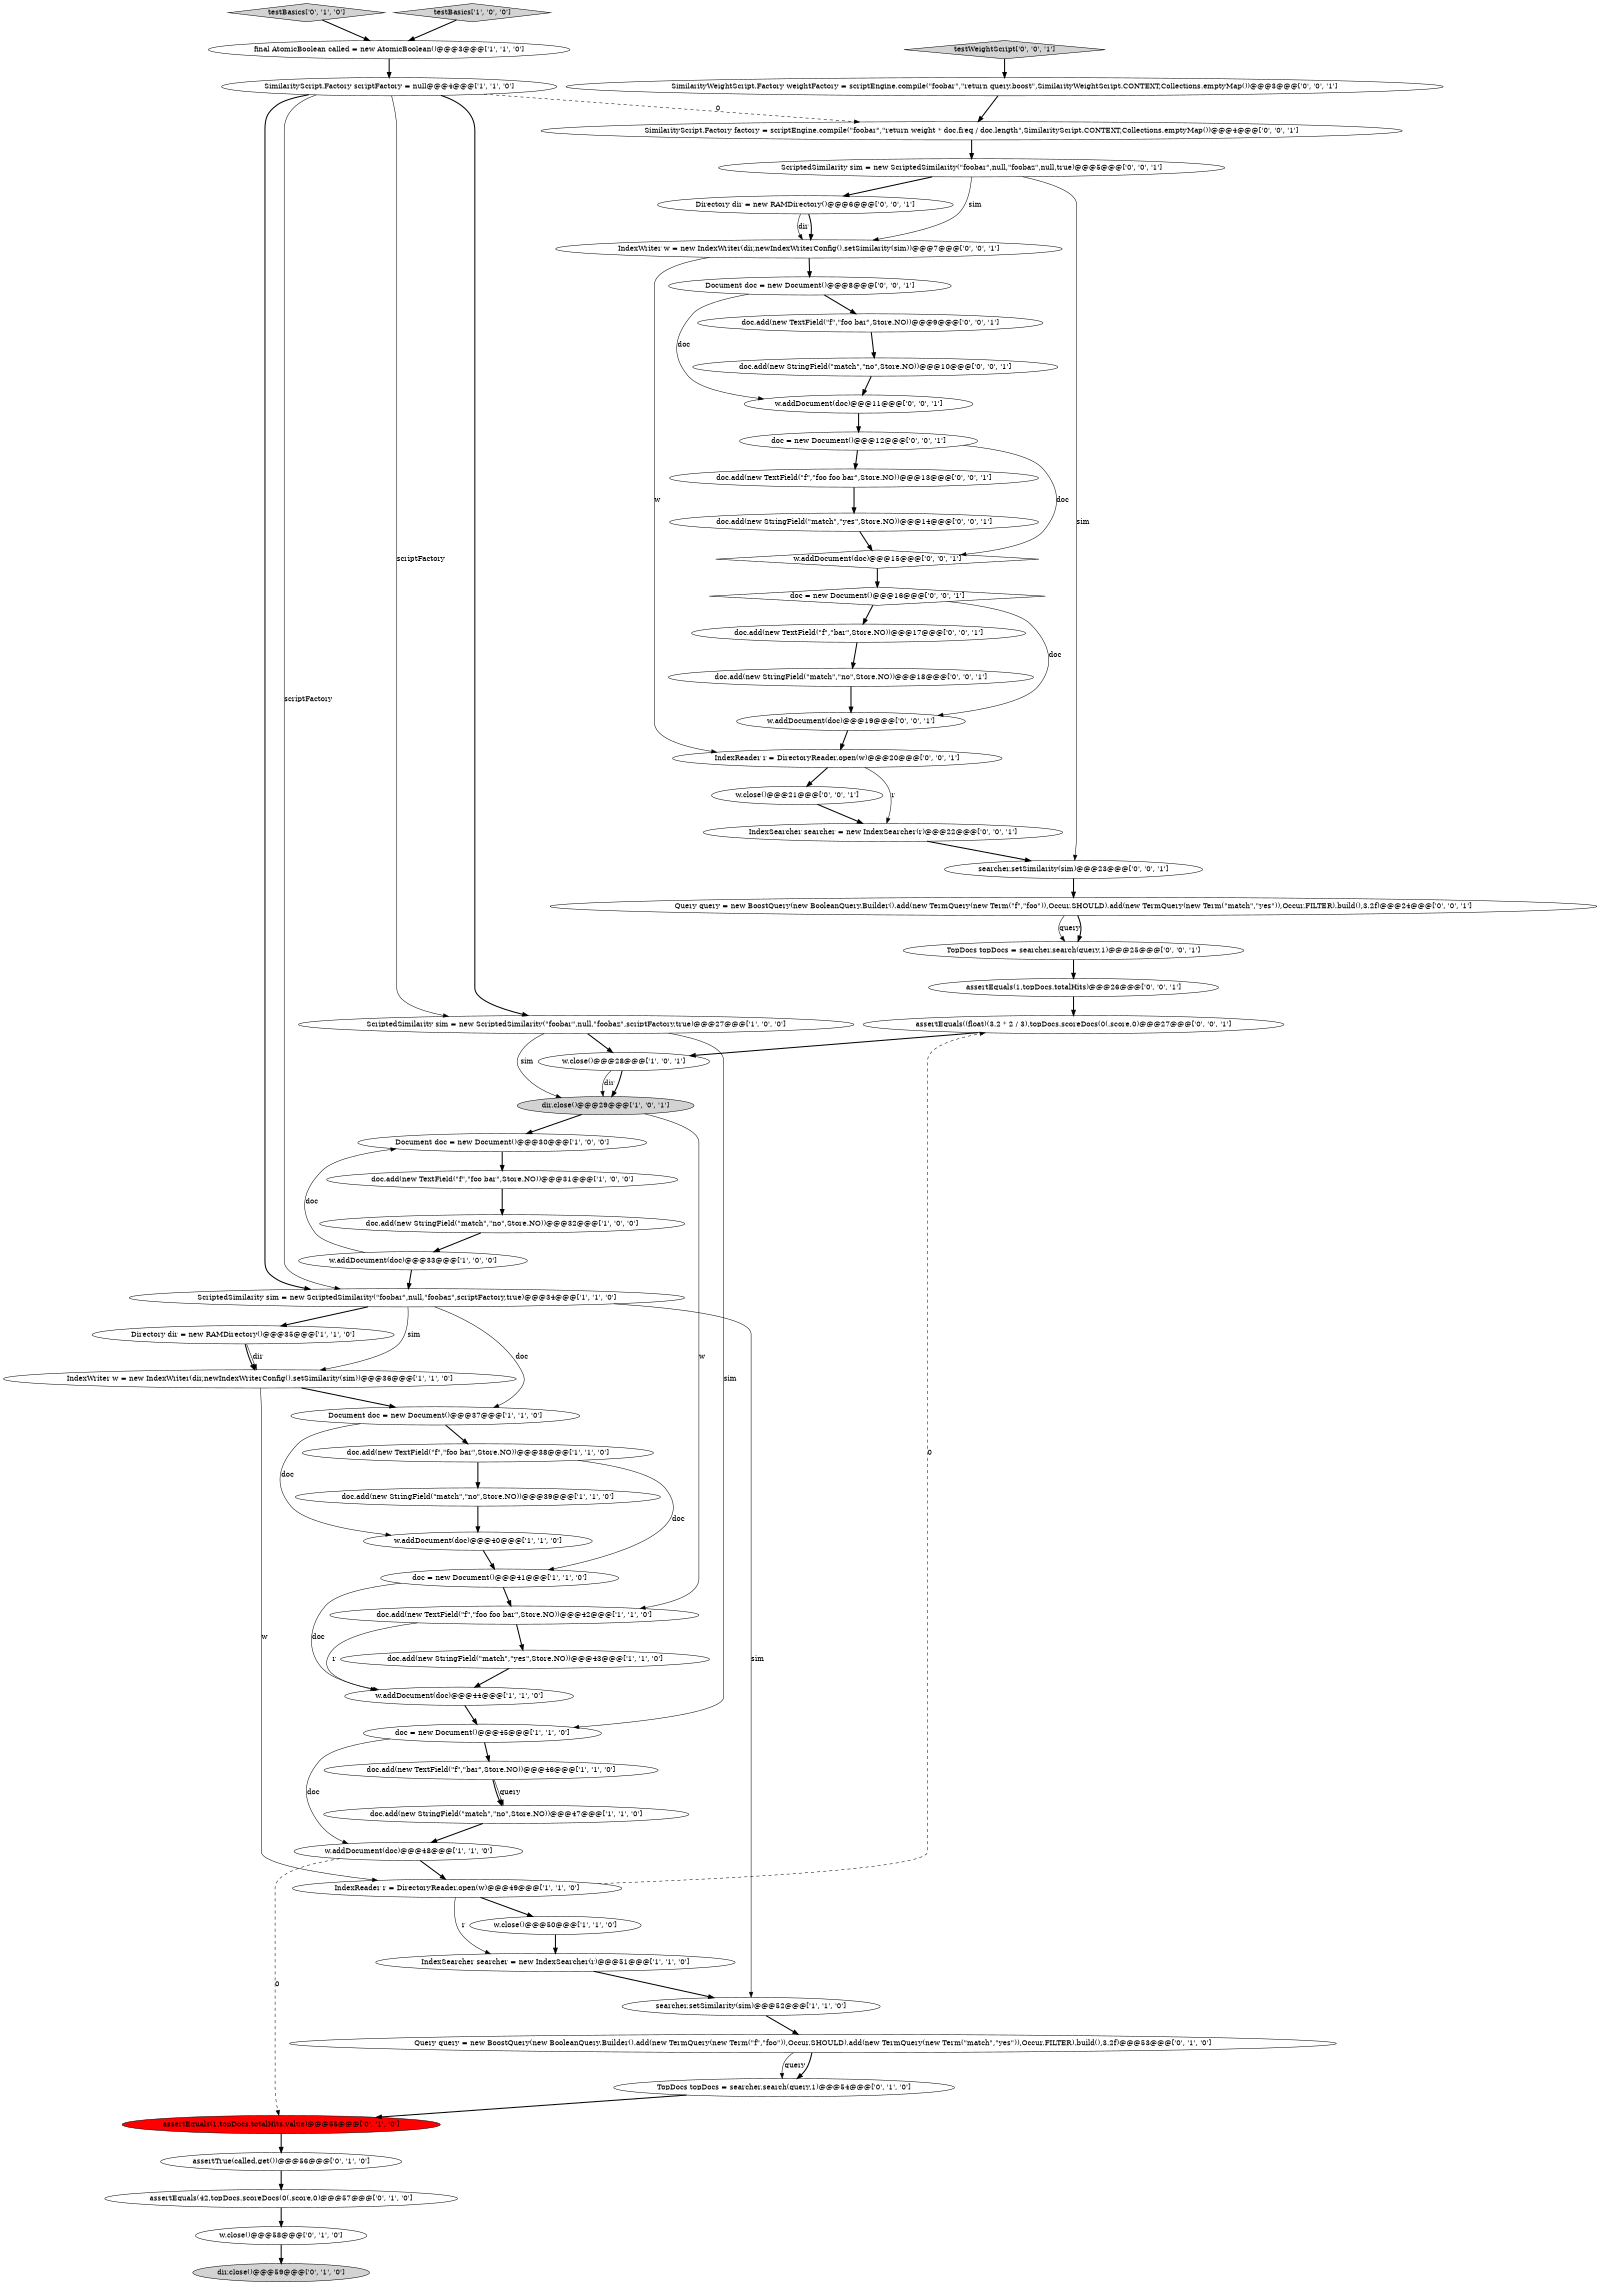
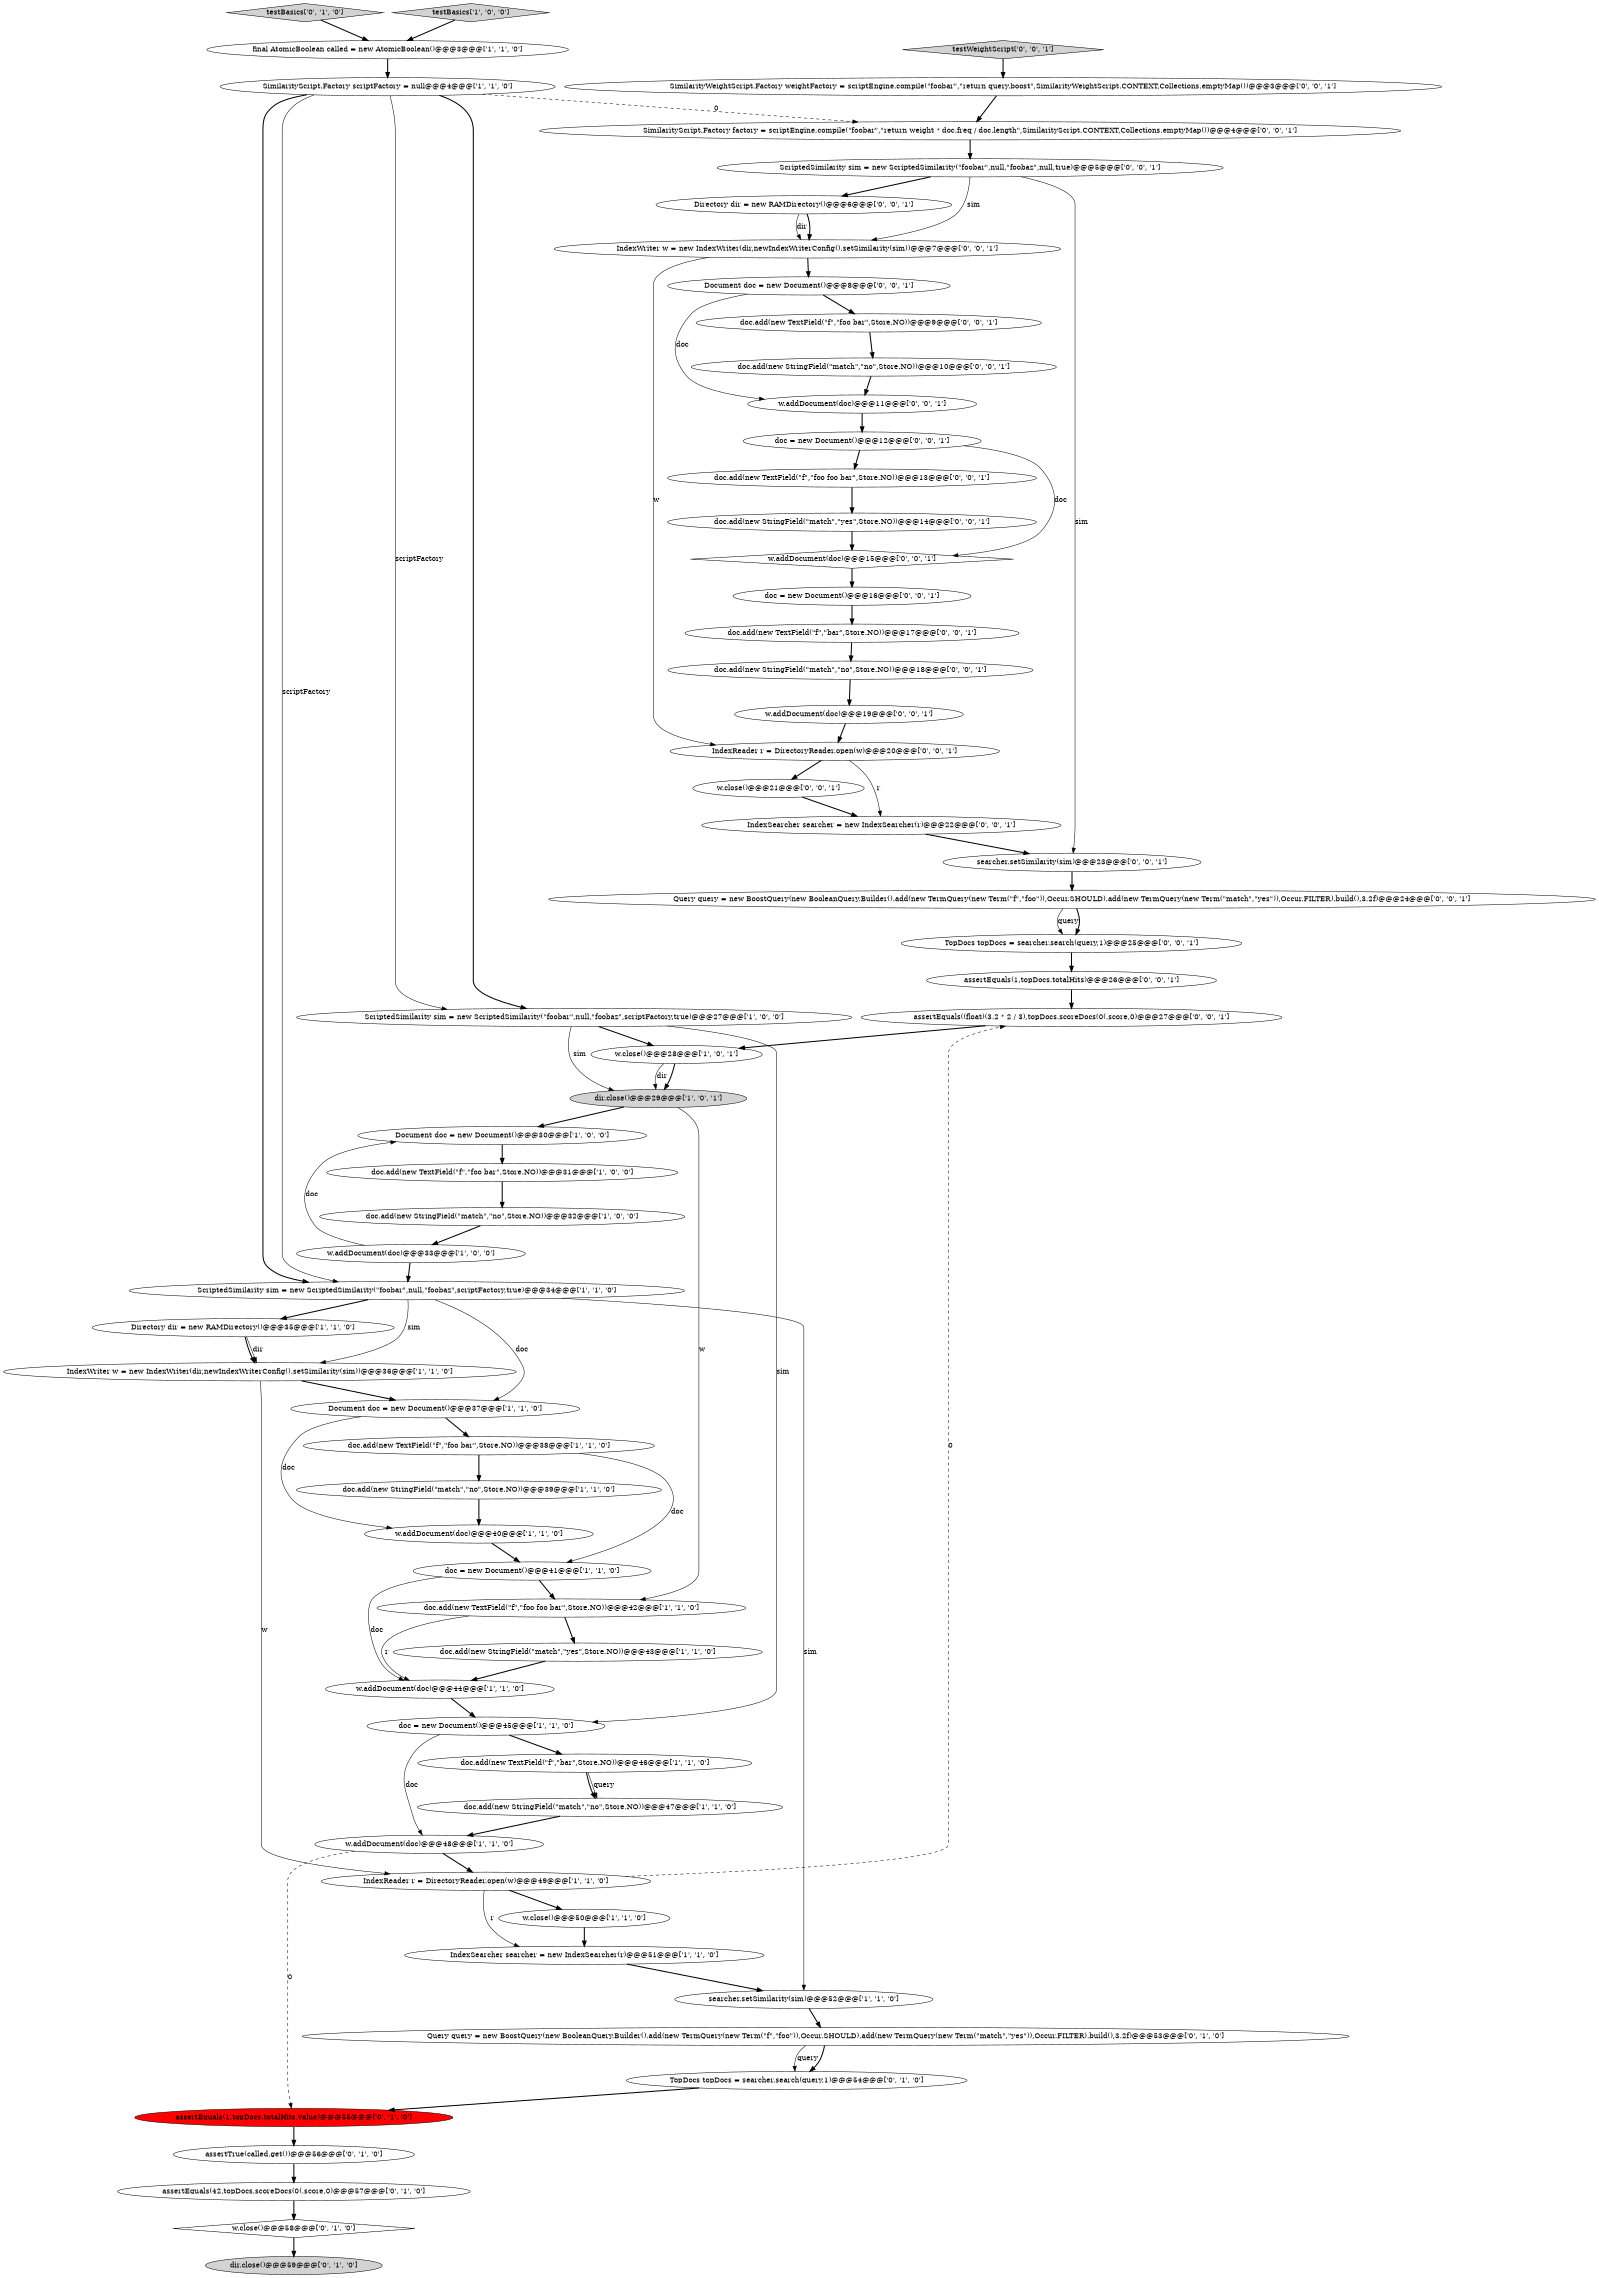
(877, 596) -> (852, 596)
(1049, 661) -> none
(281, 2236) -> (294, 2229)
